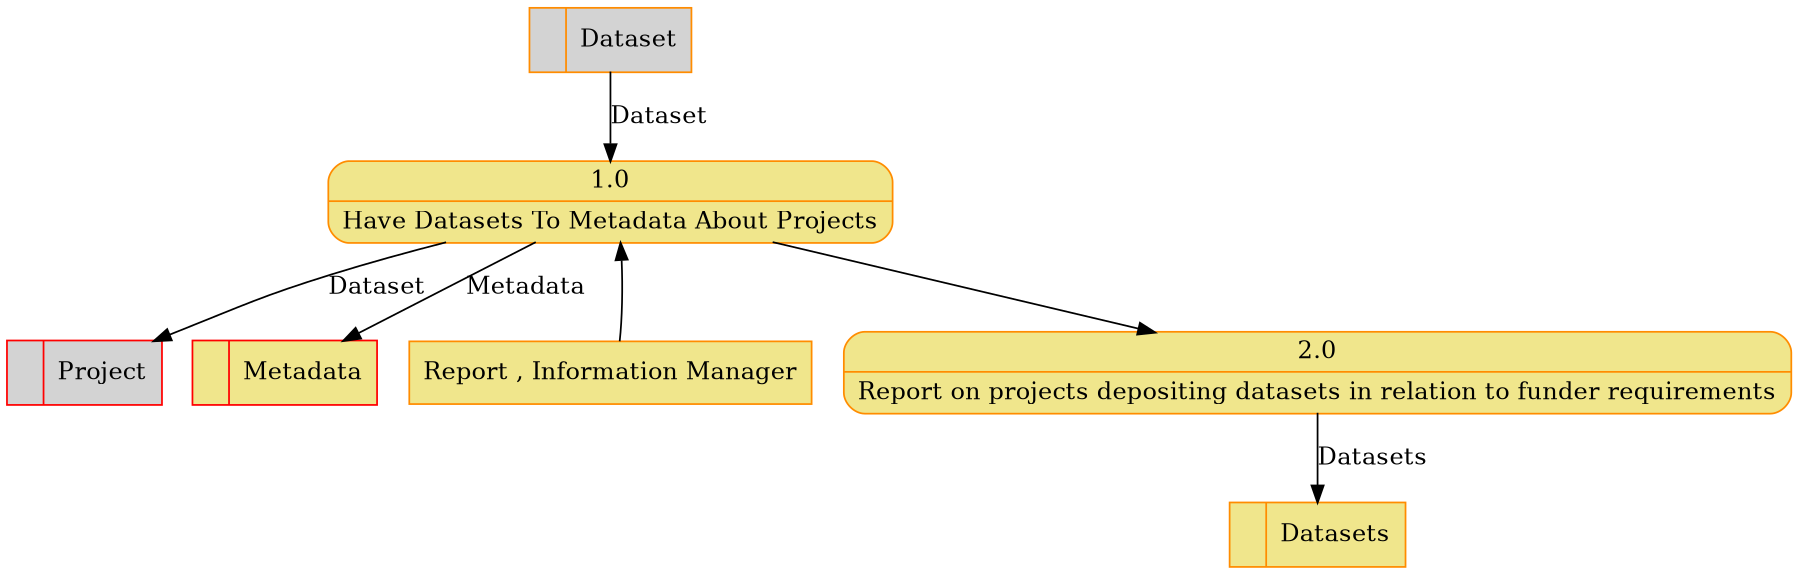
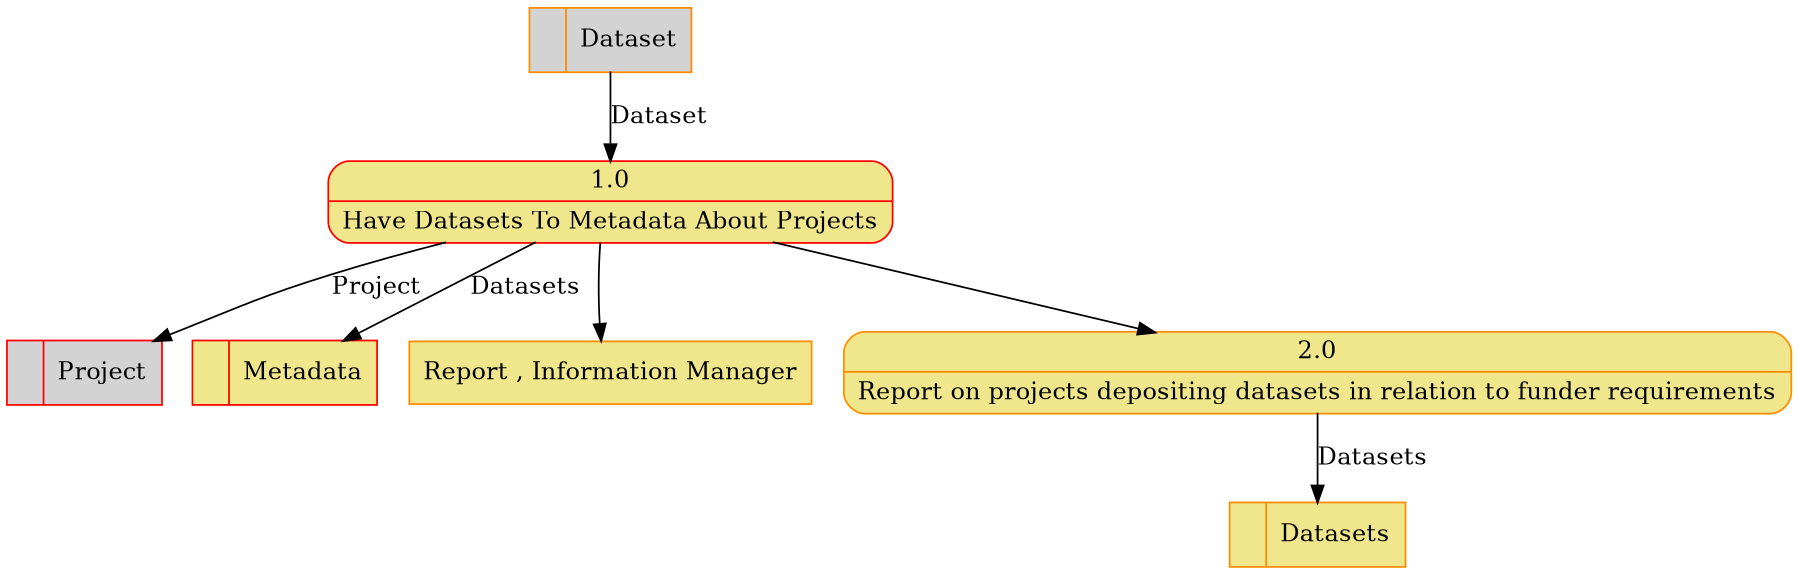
(610, 202) -> (610, 202)
(377, 287) -> (377, 287)
(526, 287) -> (526, 287)
(622, 301) -> (599, 283)
